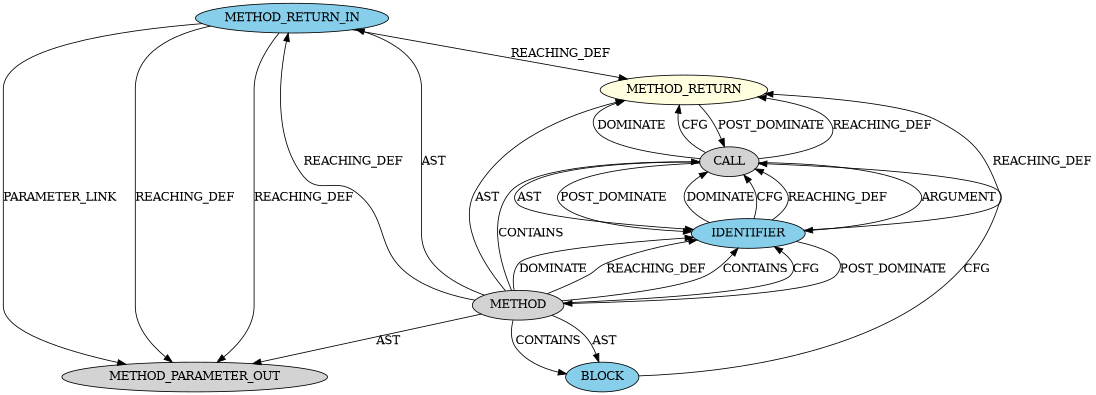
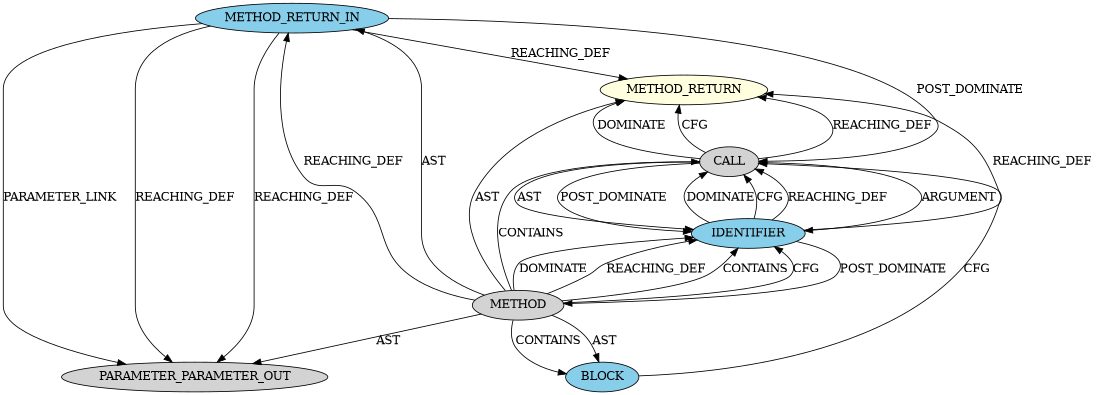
(712, 121) -> (763, 48)
(195, 377) -> (195, 377)
